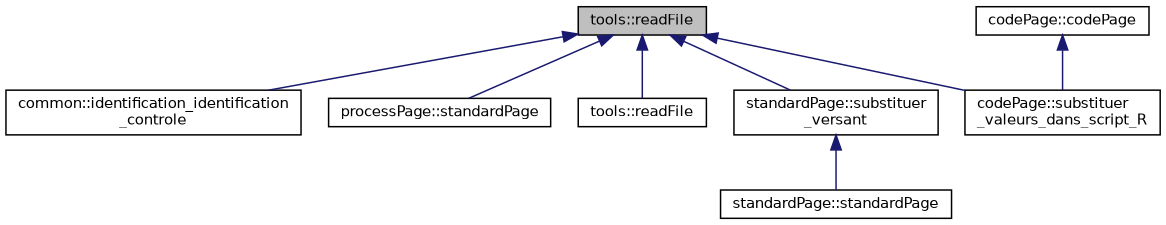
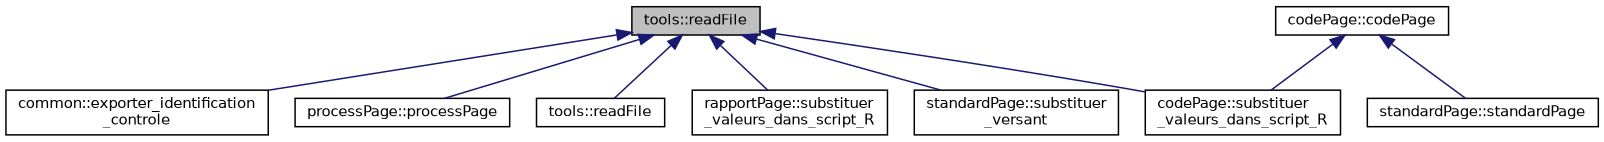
(153, 113) -> (137, 113)
(440, 113) -> (402, 113)
none -> (790, 113)
(836, 170) -> (1429, 71)
